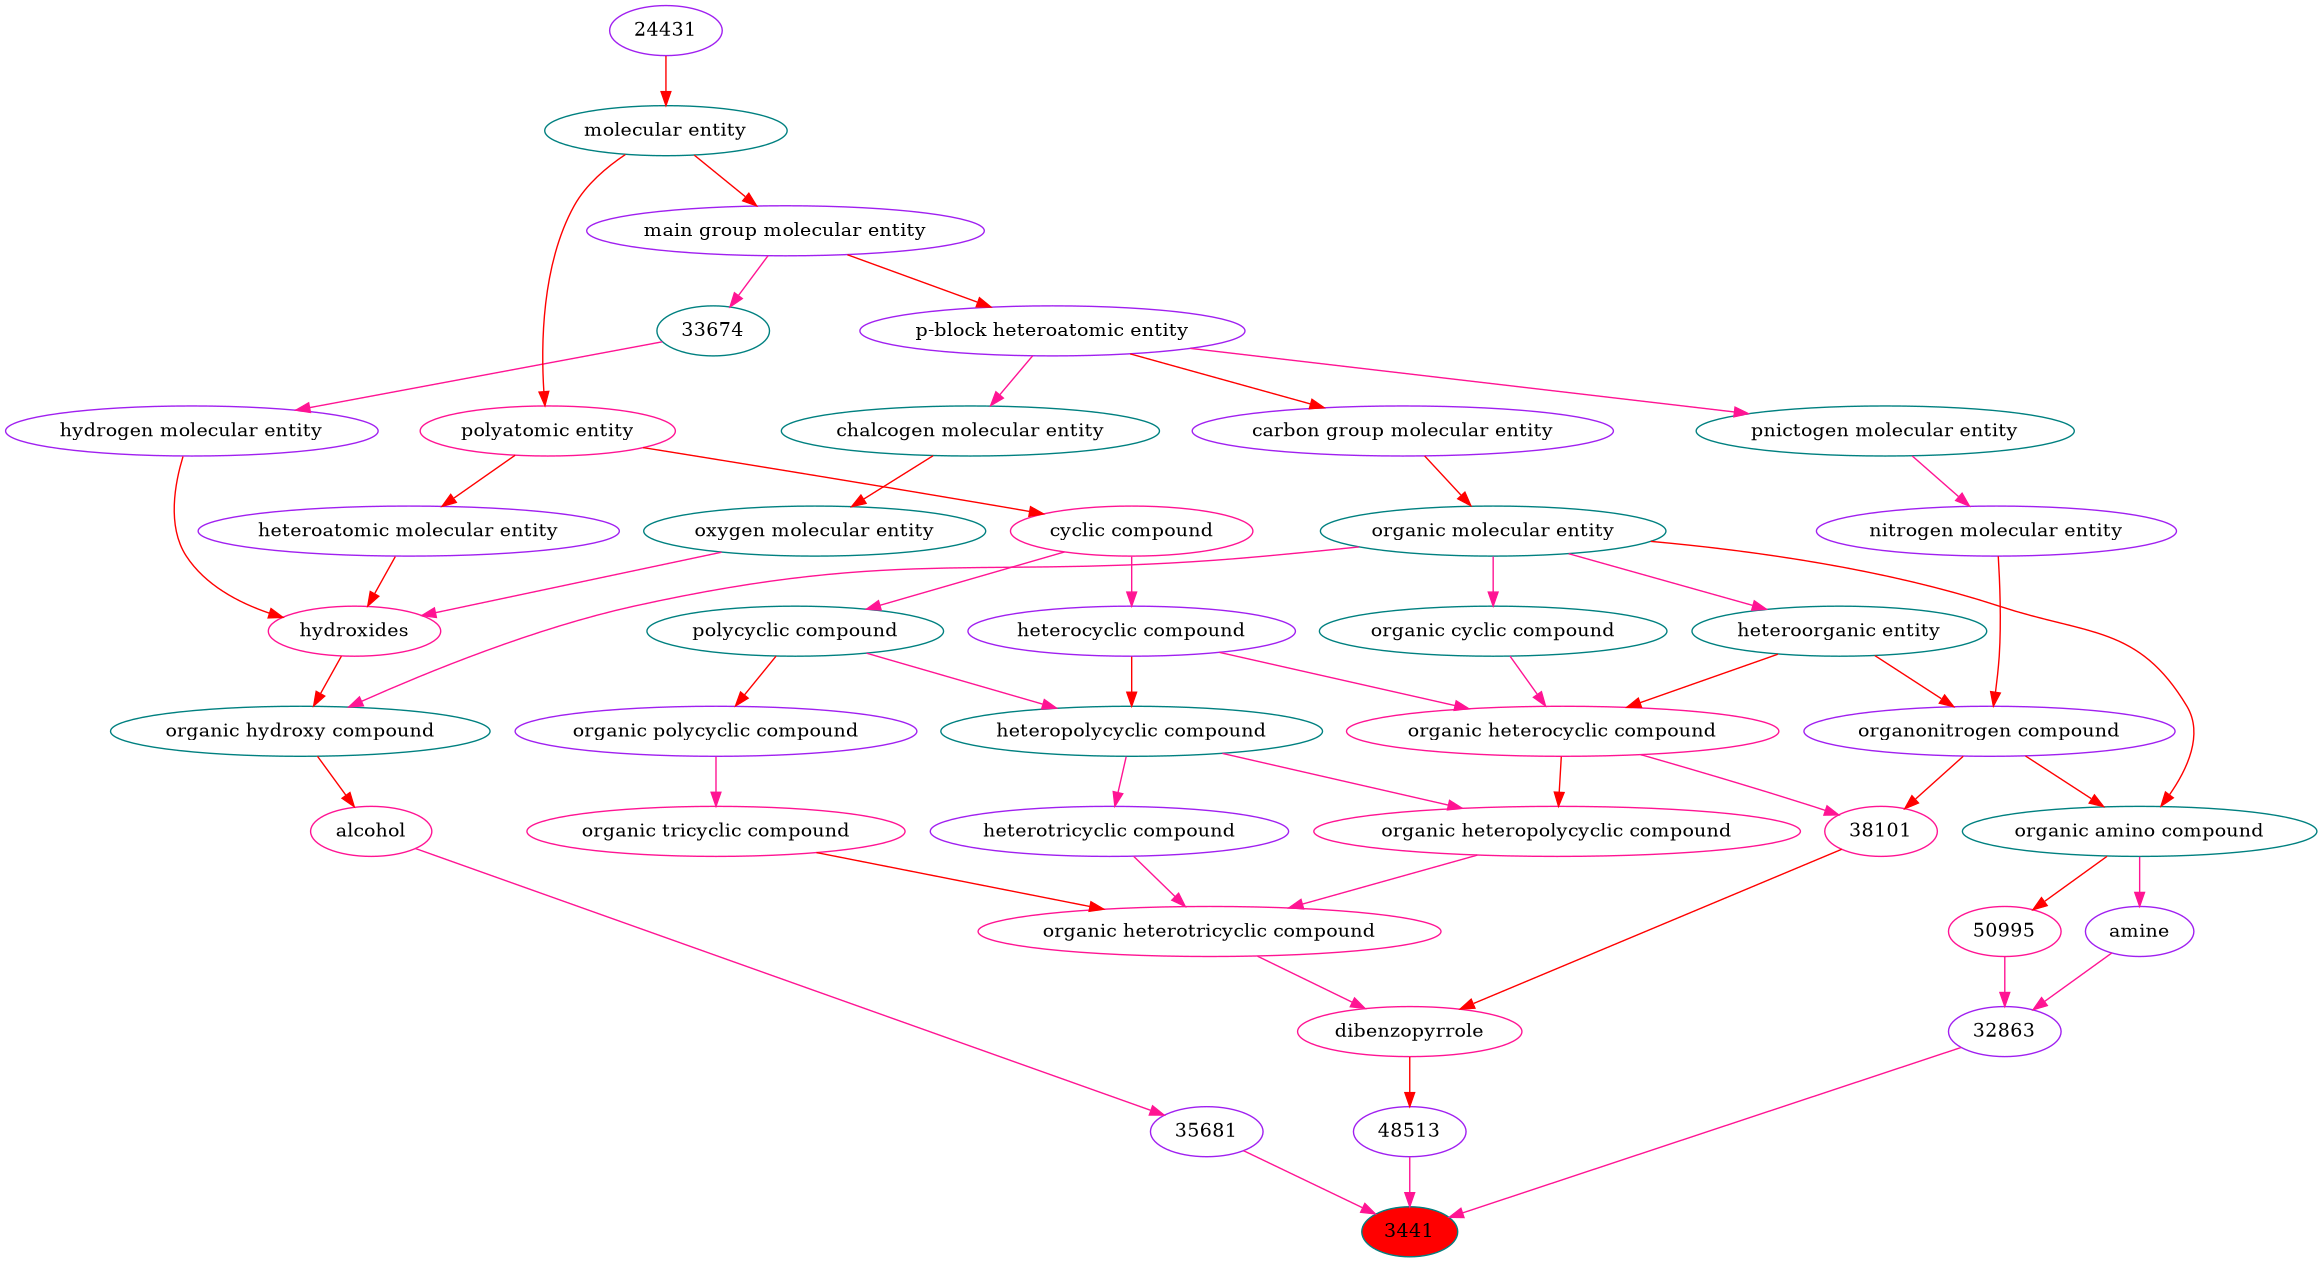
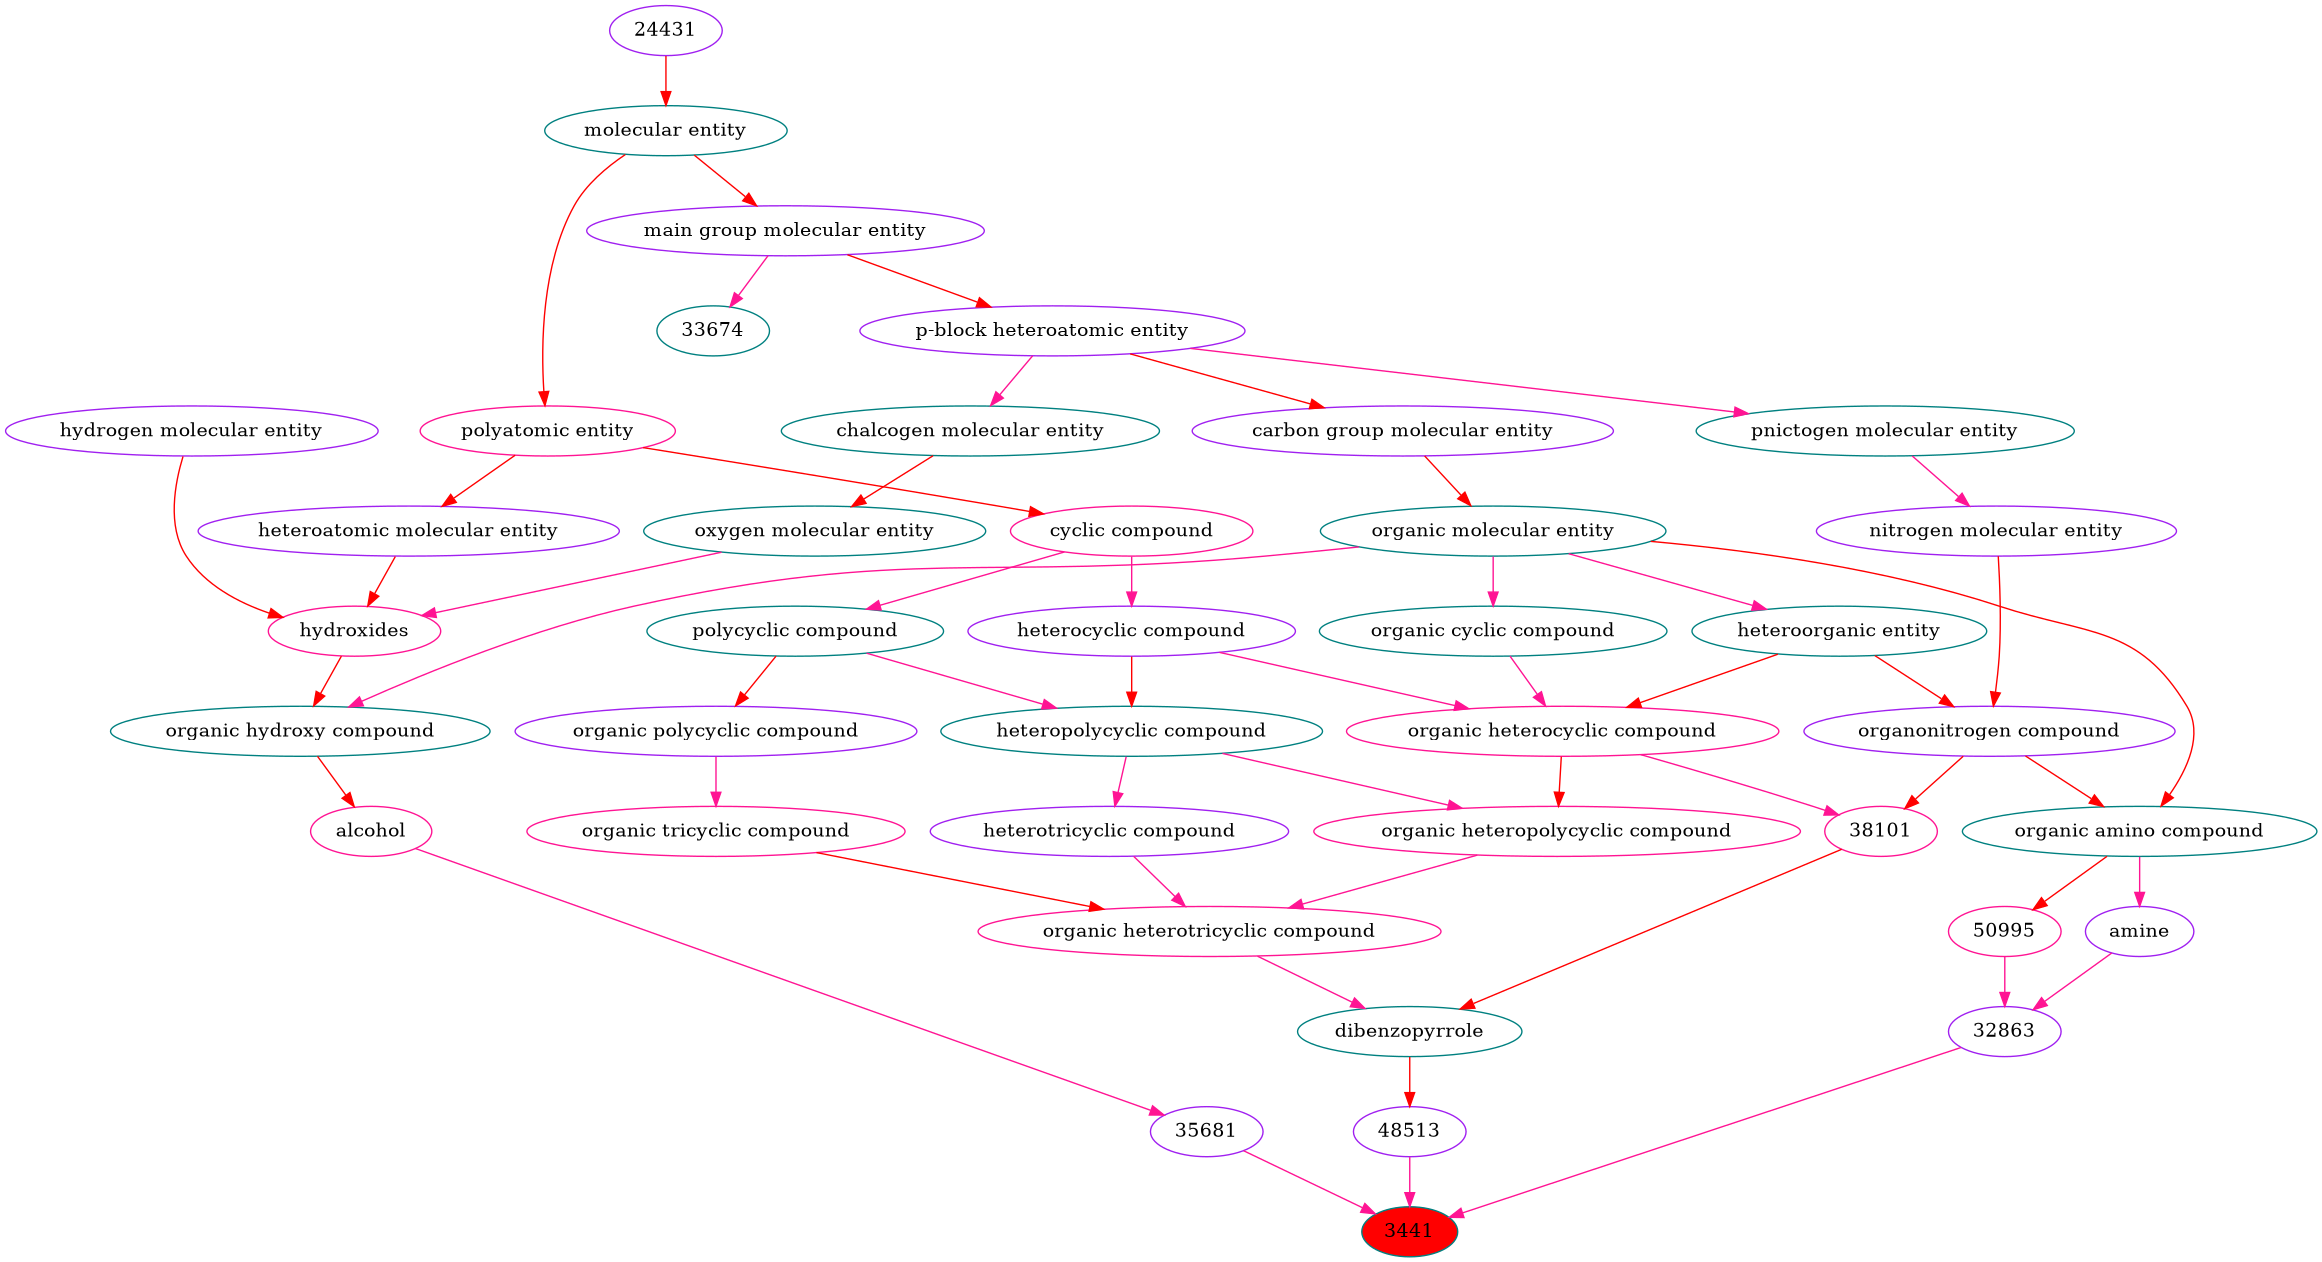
(486, 375) -> none
(1410, 1032) -> (1410, 1032)
